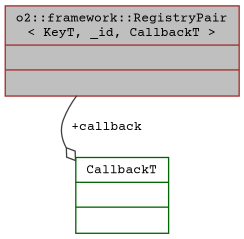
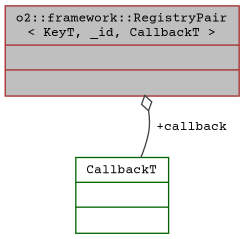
(63, 120) -> (148, 135)
